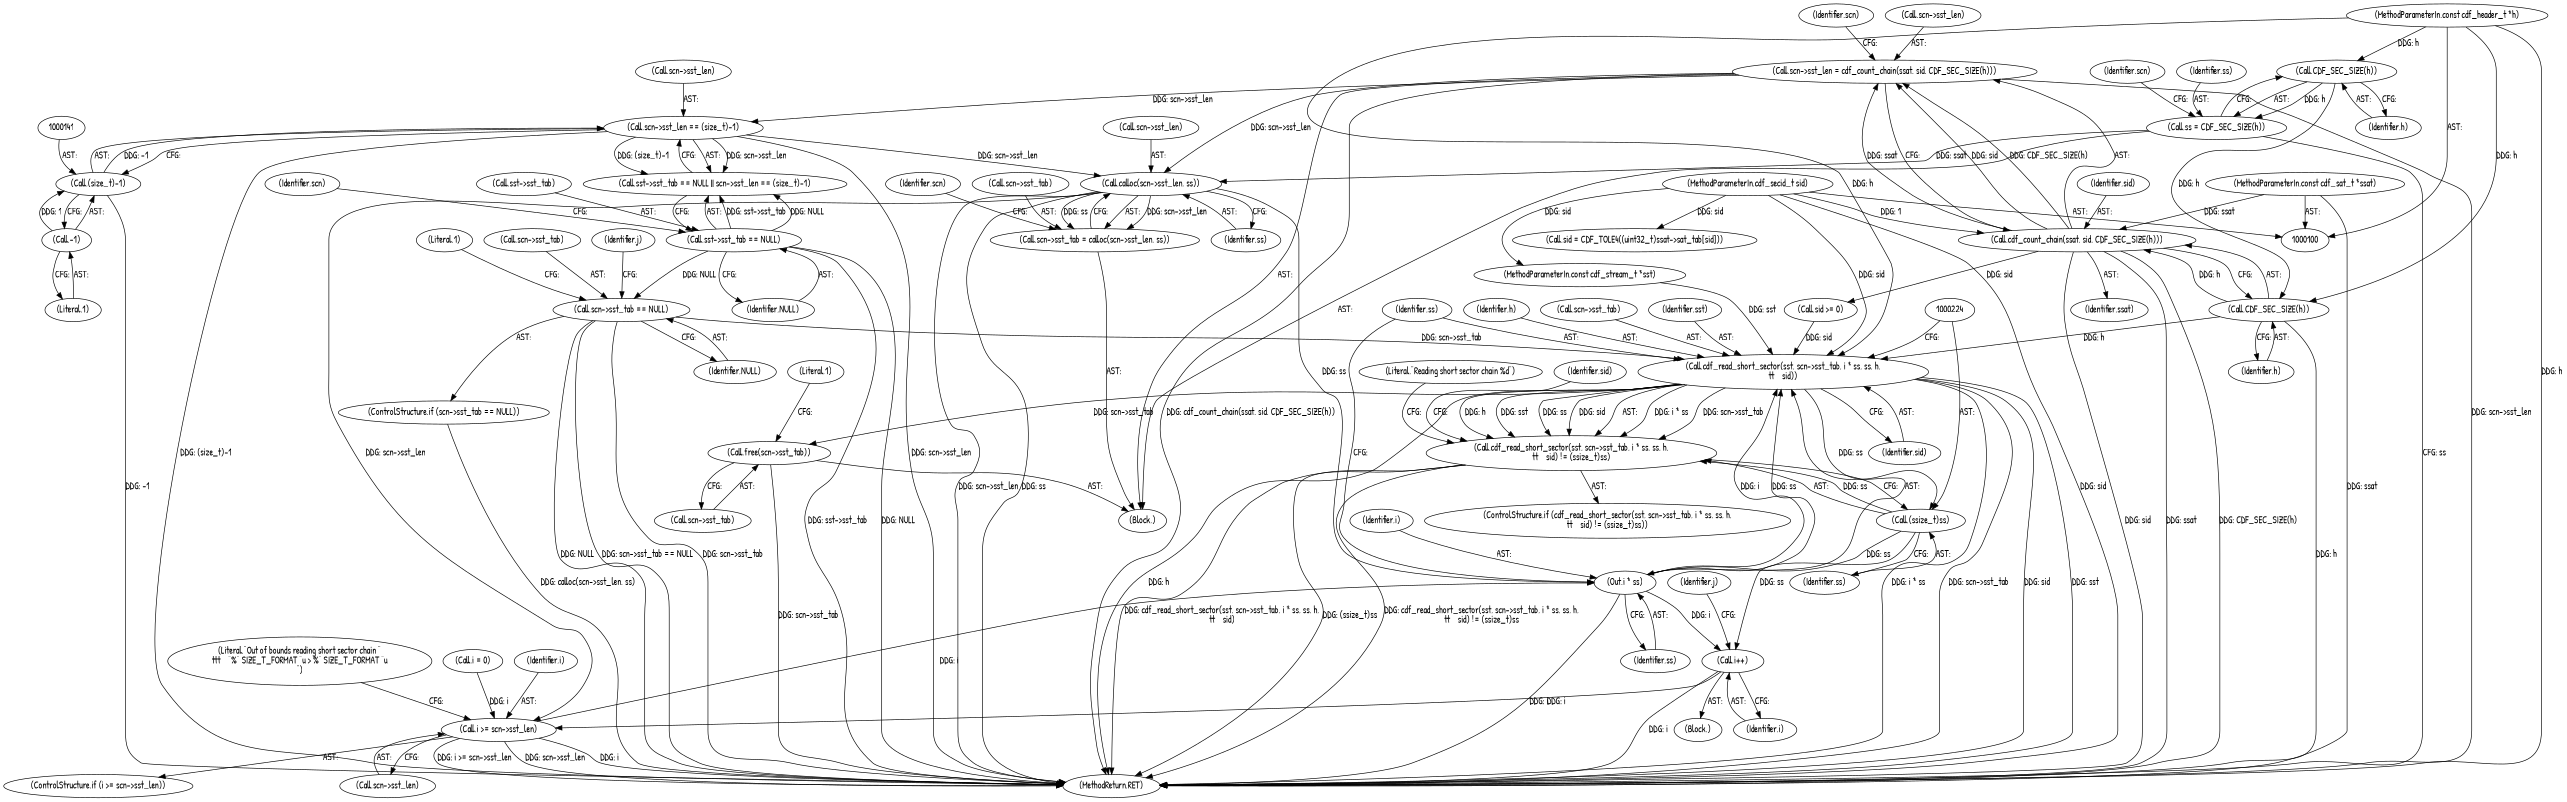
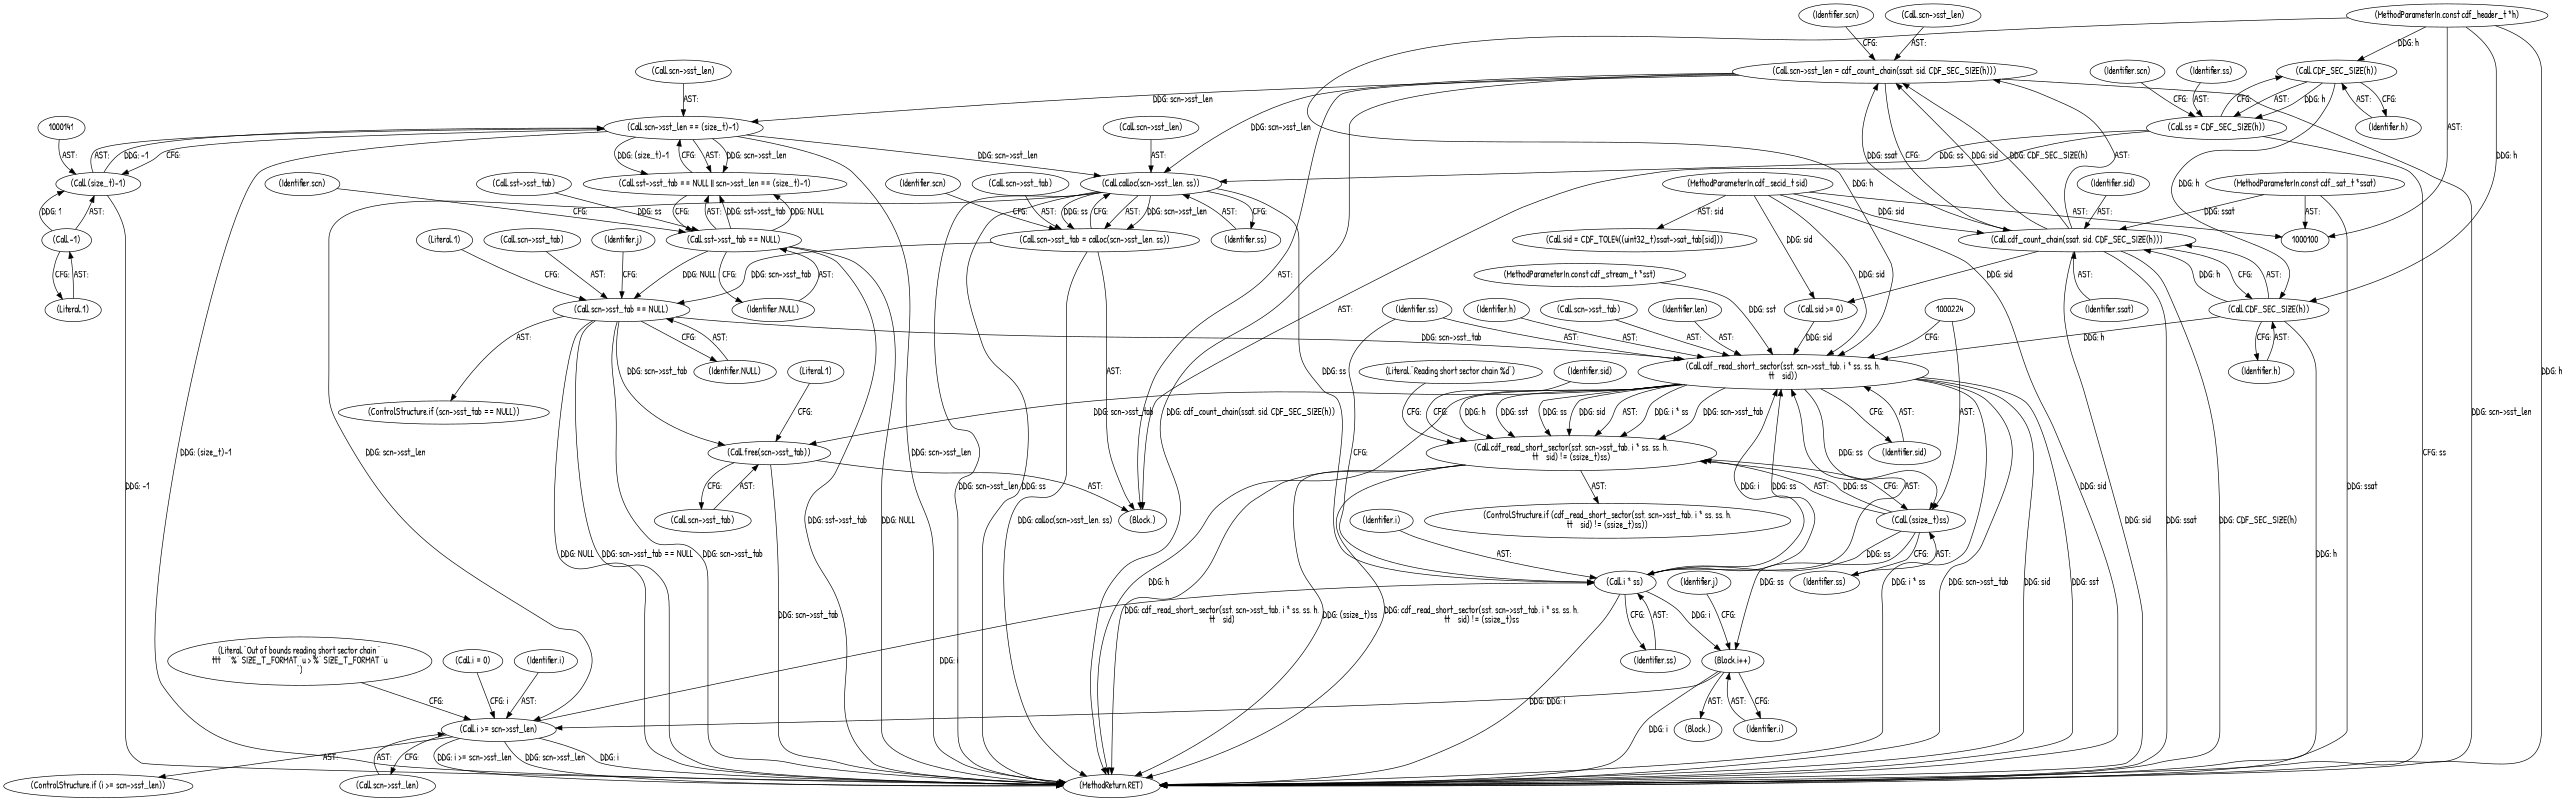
(1952, 156) -> (1952, 156)
(1565, 203) -> (1783, 244)
(68, 206) -> none
(650, 212) -> (650, 212)
(1710, 212) -> (1710, 212)
(1891, 212) -> (1891, 212)
none -> (837, 250)
(2099, 271) -> (2076, 282)
(1685, 310) -> (1685, 310)
none -> (640, 404)
(1625, 583) -> (1625, 583)
(1733, 661) -> (1733, 661)
(499, 702) -> (499, 702)
(643, 764) -> (1016, 507)
